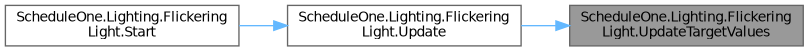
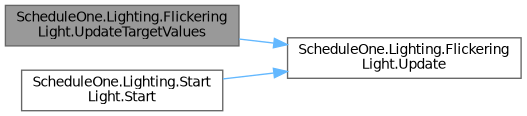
(122, 26) -> (122, 90)
(539, 26) -> (256, 41)
